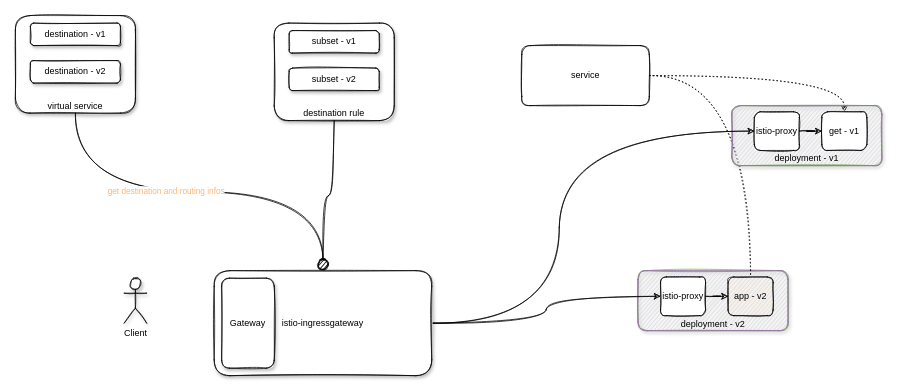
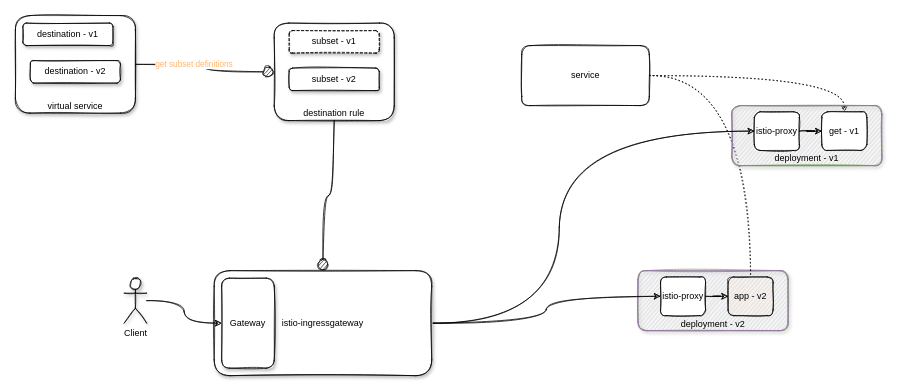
(75, 34) -> (68, 34)
(334, 42) -> (334, 42)
none -> (234, 71)
(279, 203) -> none
none -> (183, 309)
